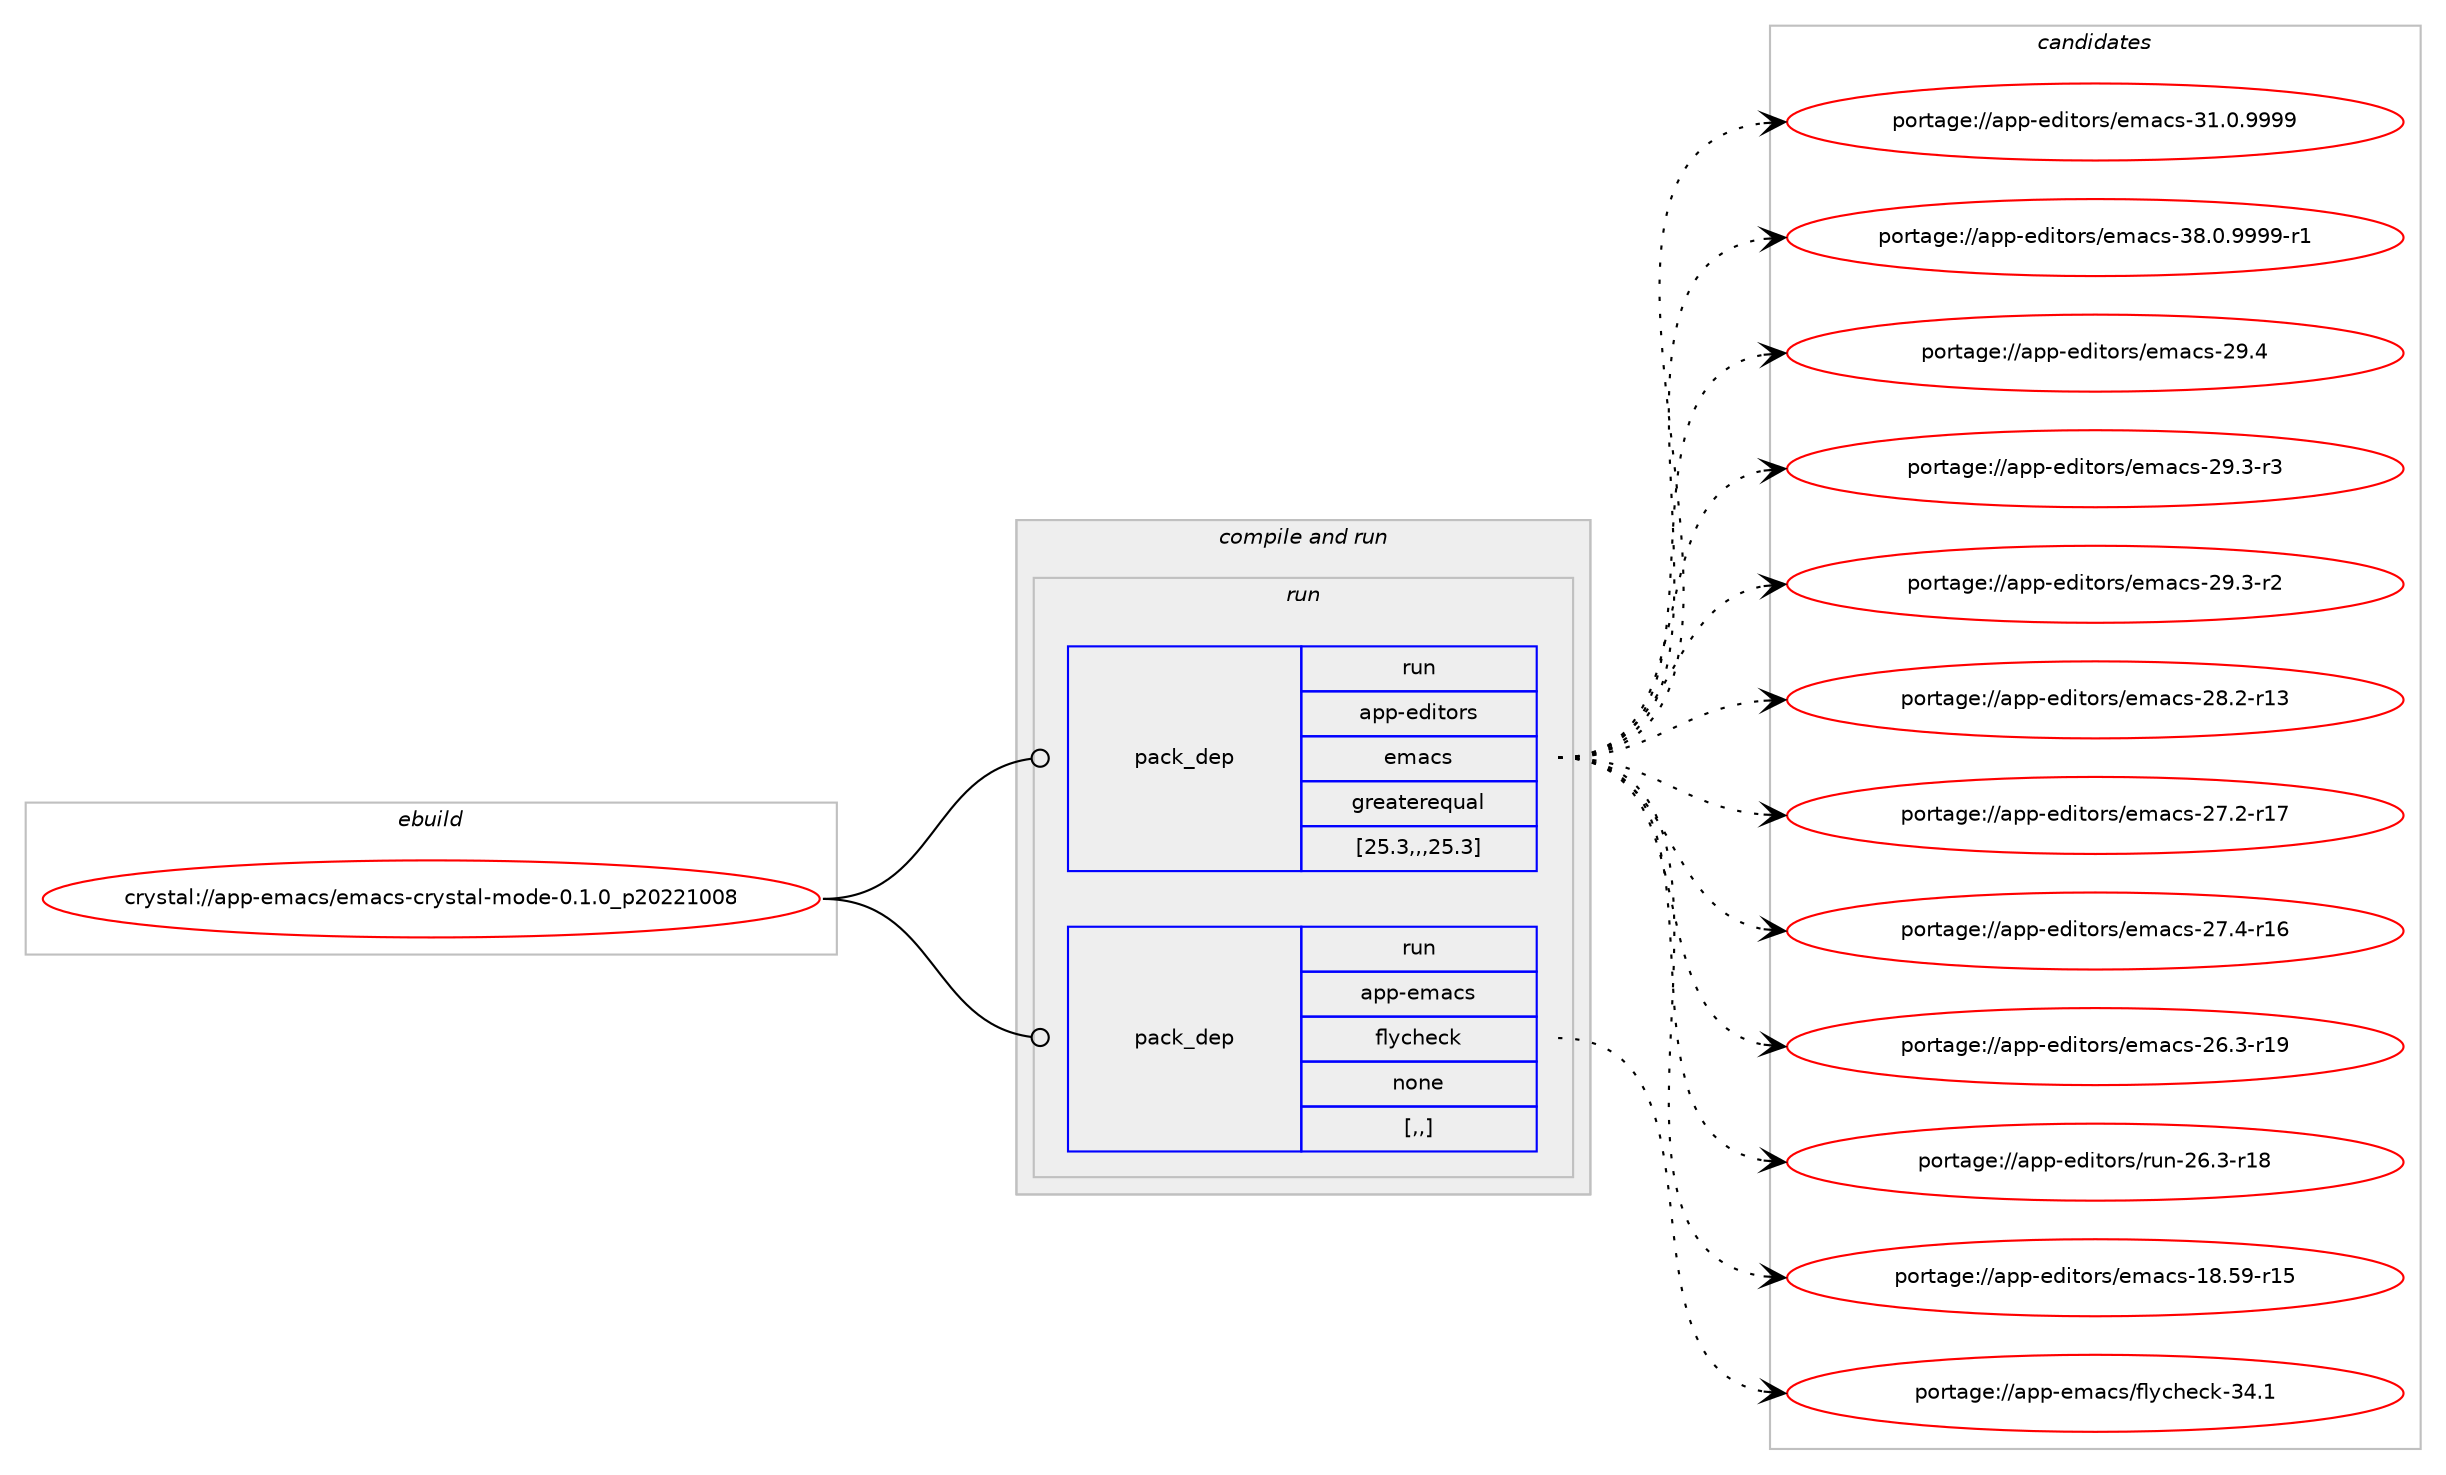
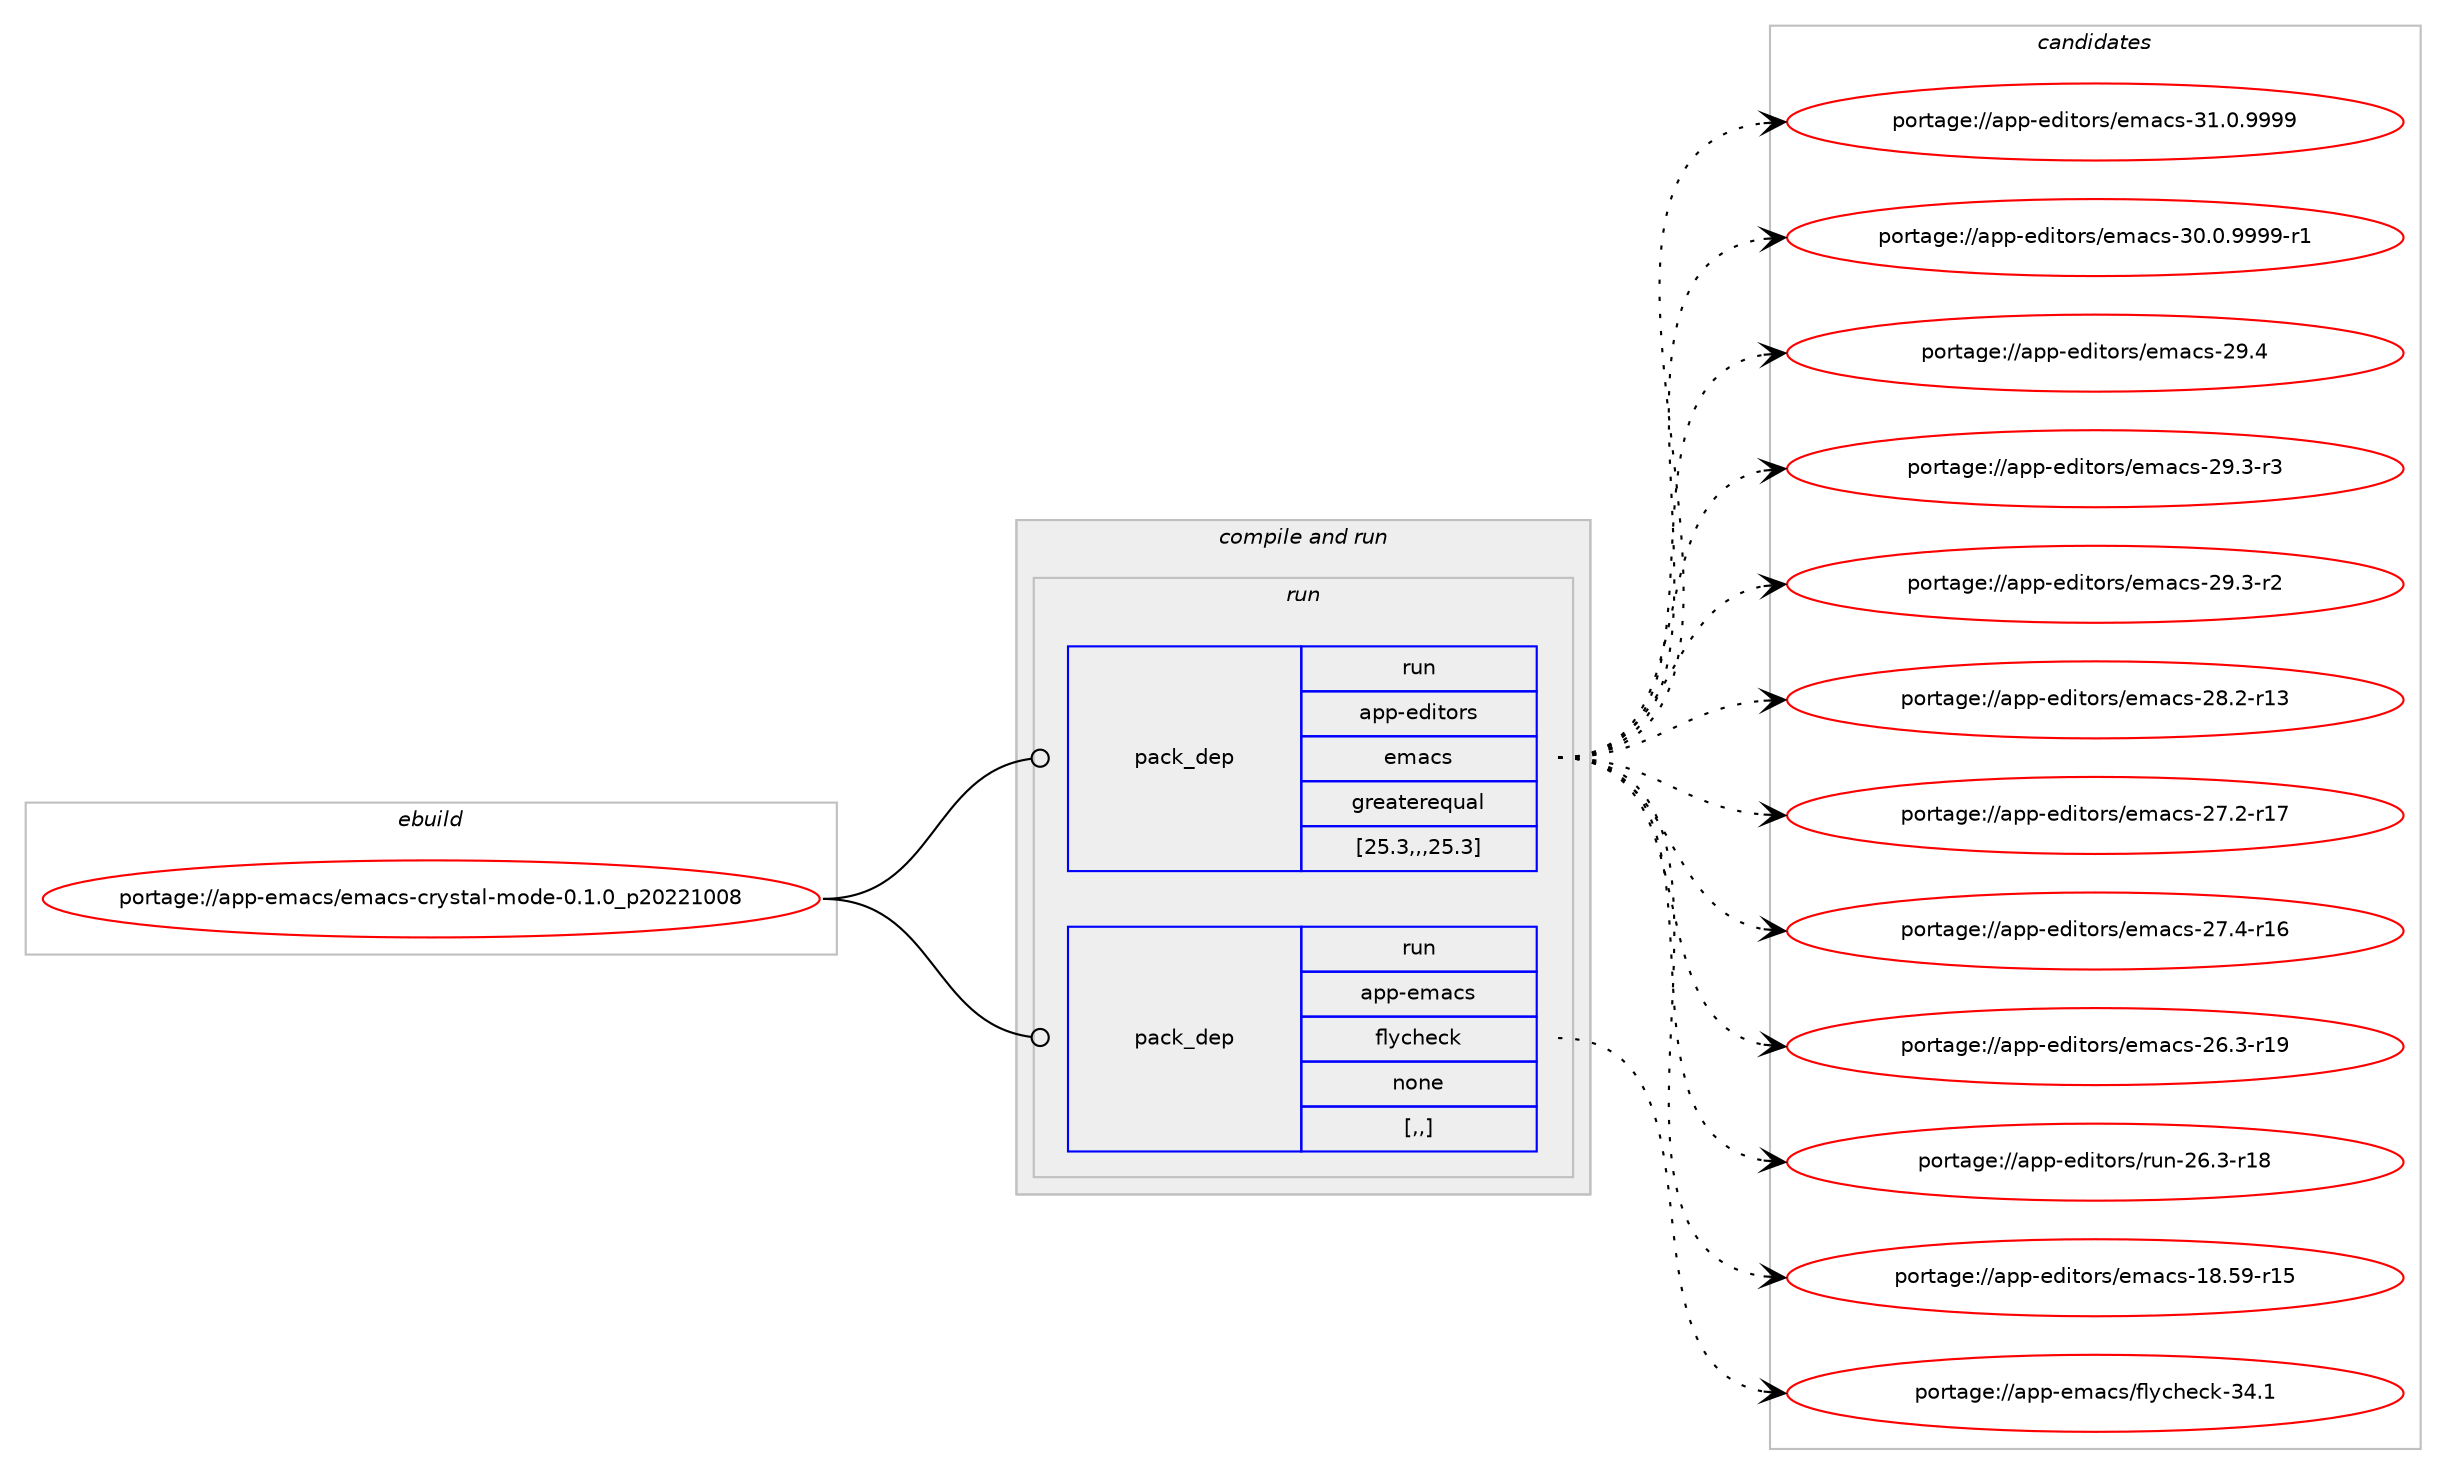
(2095, 238) -> (2095, 238)
(431, 899) -> (431, 899)
